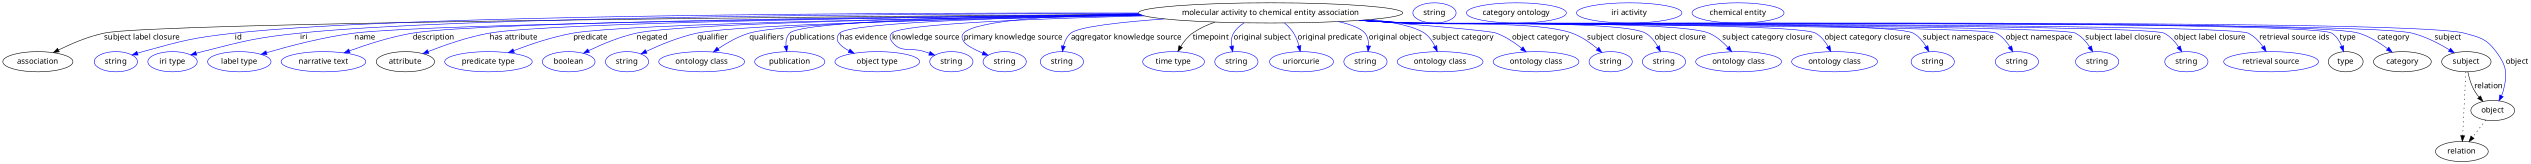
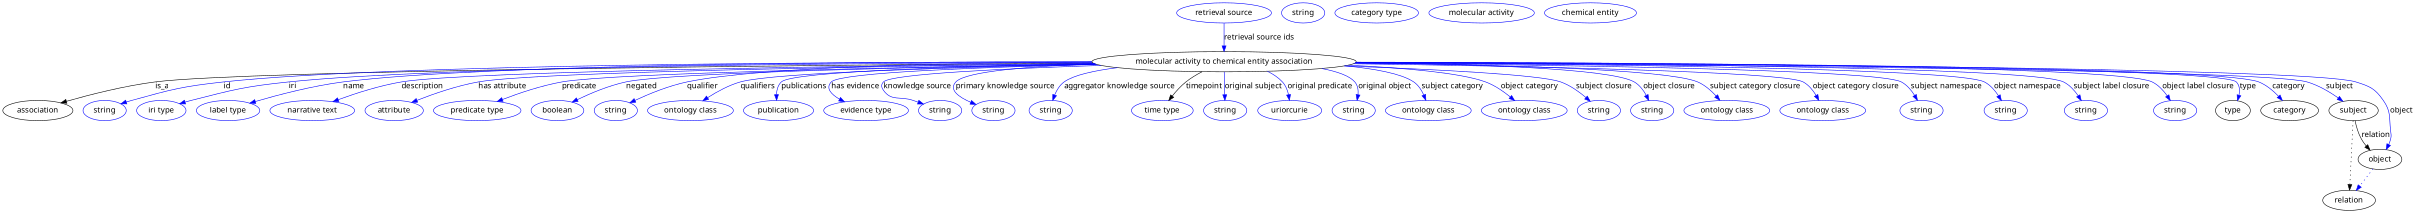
(1516, 13) -> (1377, 13)
(1629, 13) -> (1482, 13)
(1814, 25) -> (1224, 34)
(142, 37) -> (162, 86)
(405, 62) -> (394, 111)
(877, 62) -> (866, 111)
(2479, 129) -> (2366, 177)
